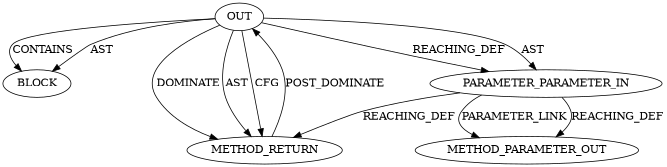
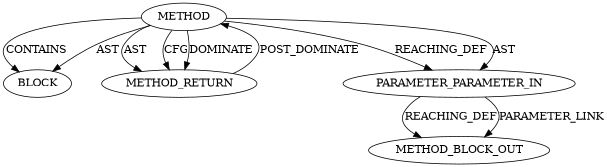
(239, 17) -> (184, 17)
(379, 107) -> none
(527, 150) -> (459, 150)
